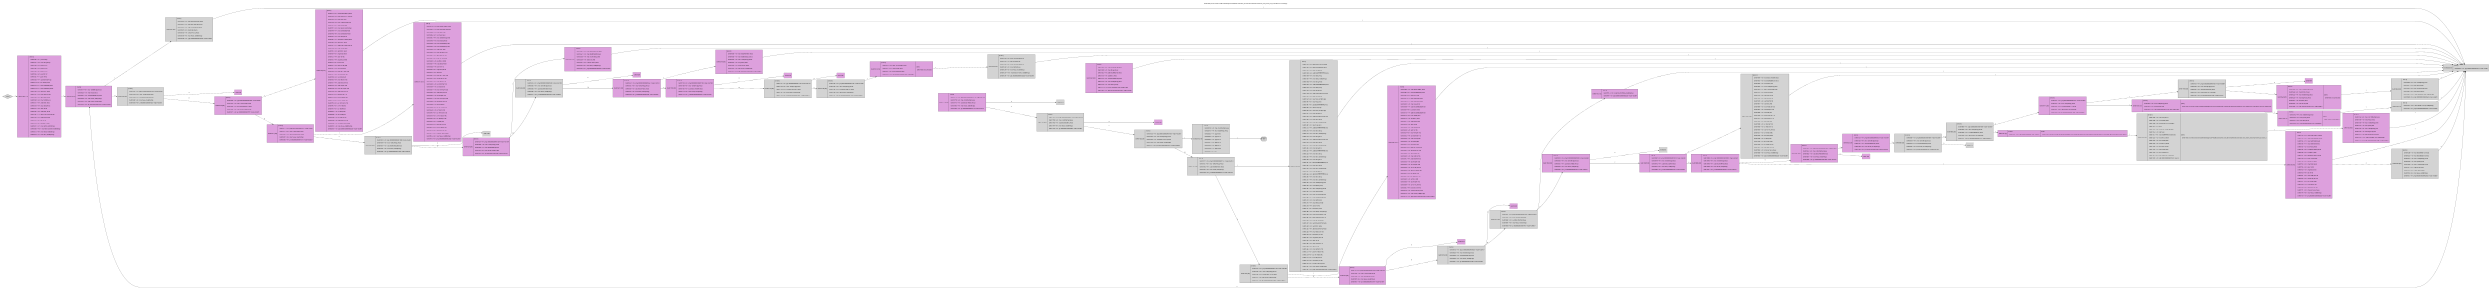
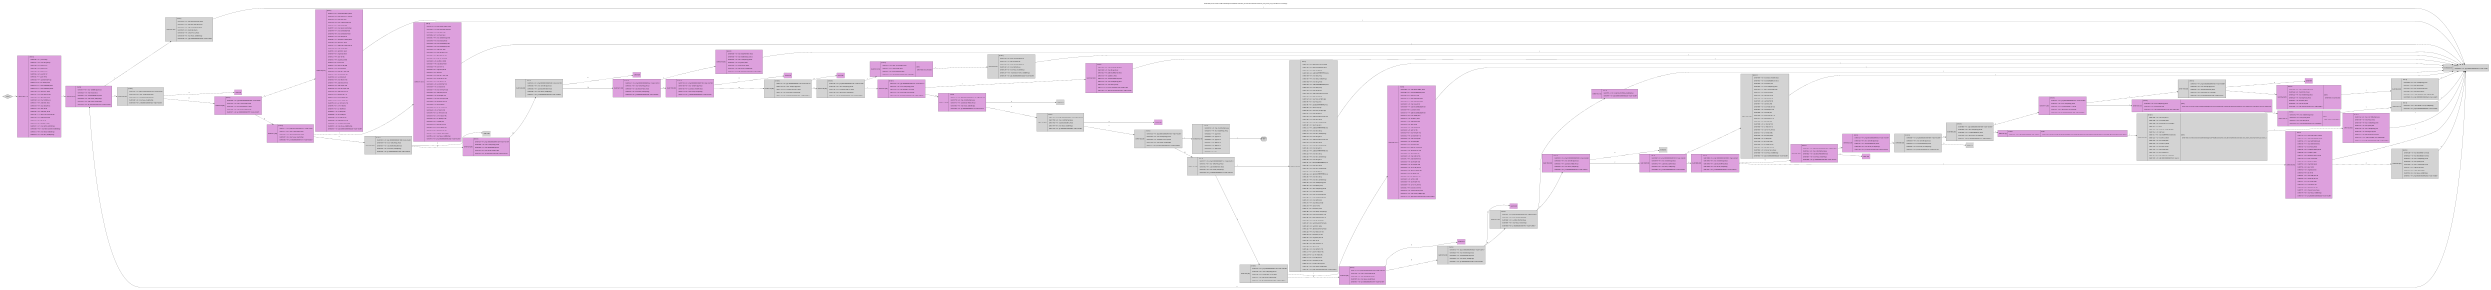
(588, 59) -> none
none -> (901, 89)
